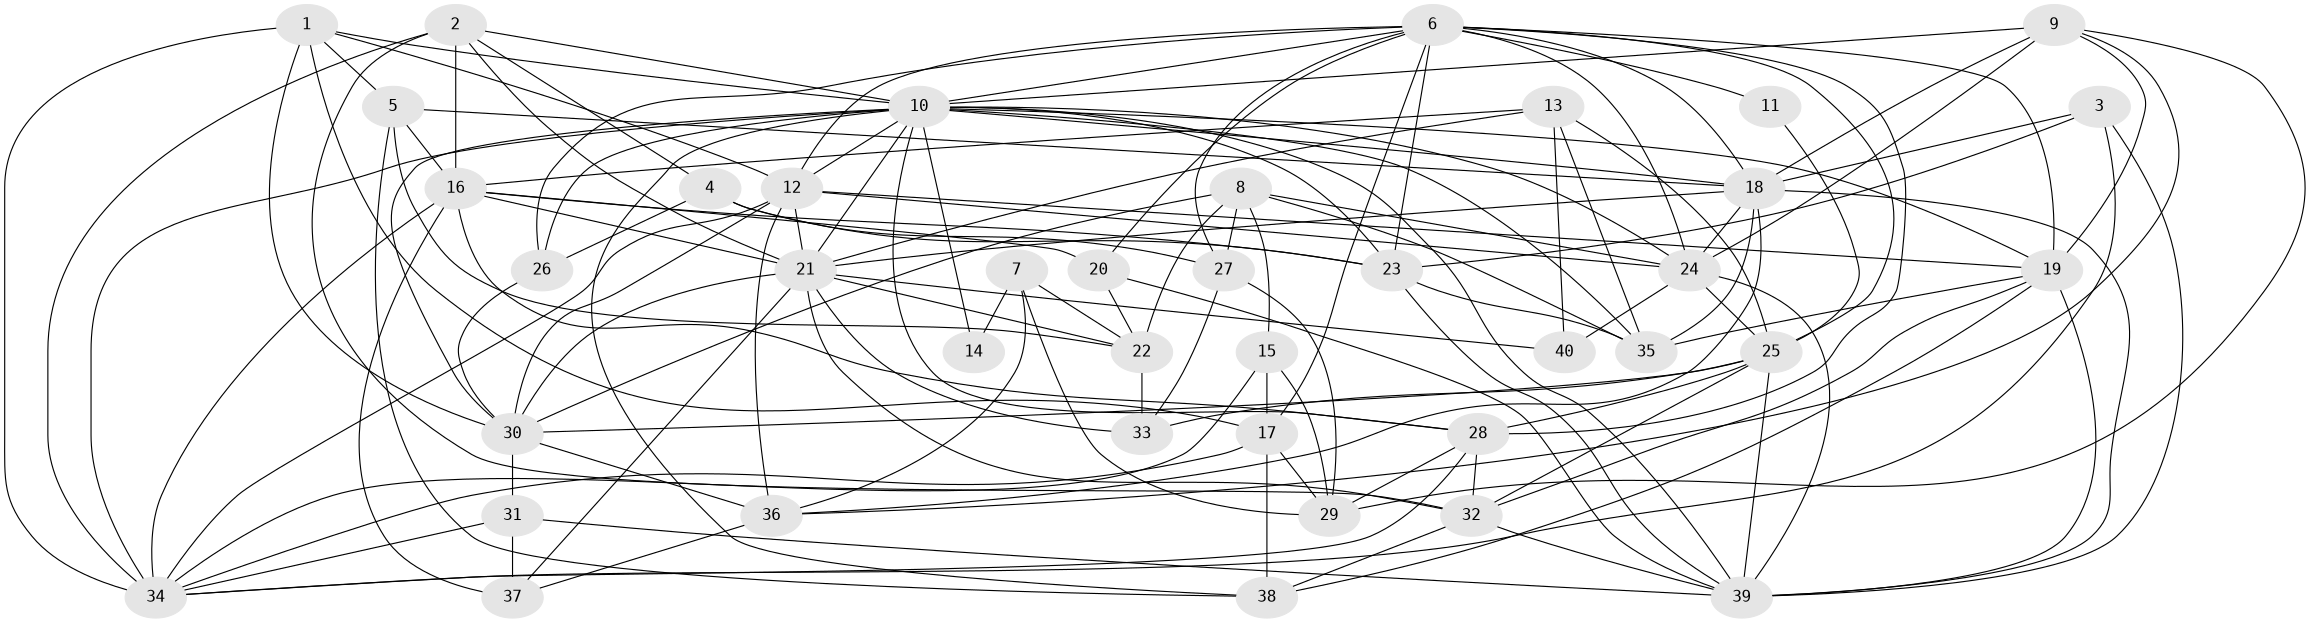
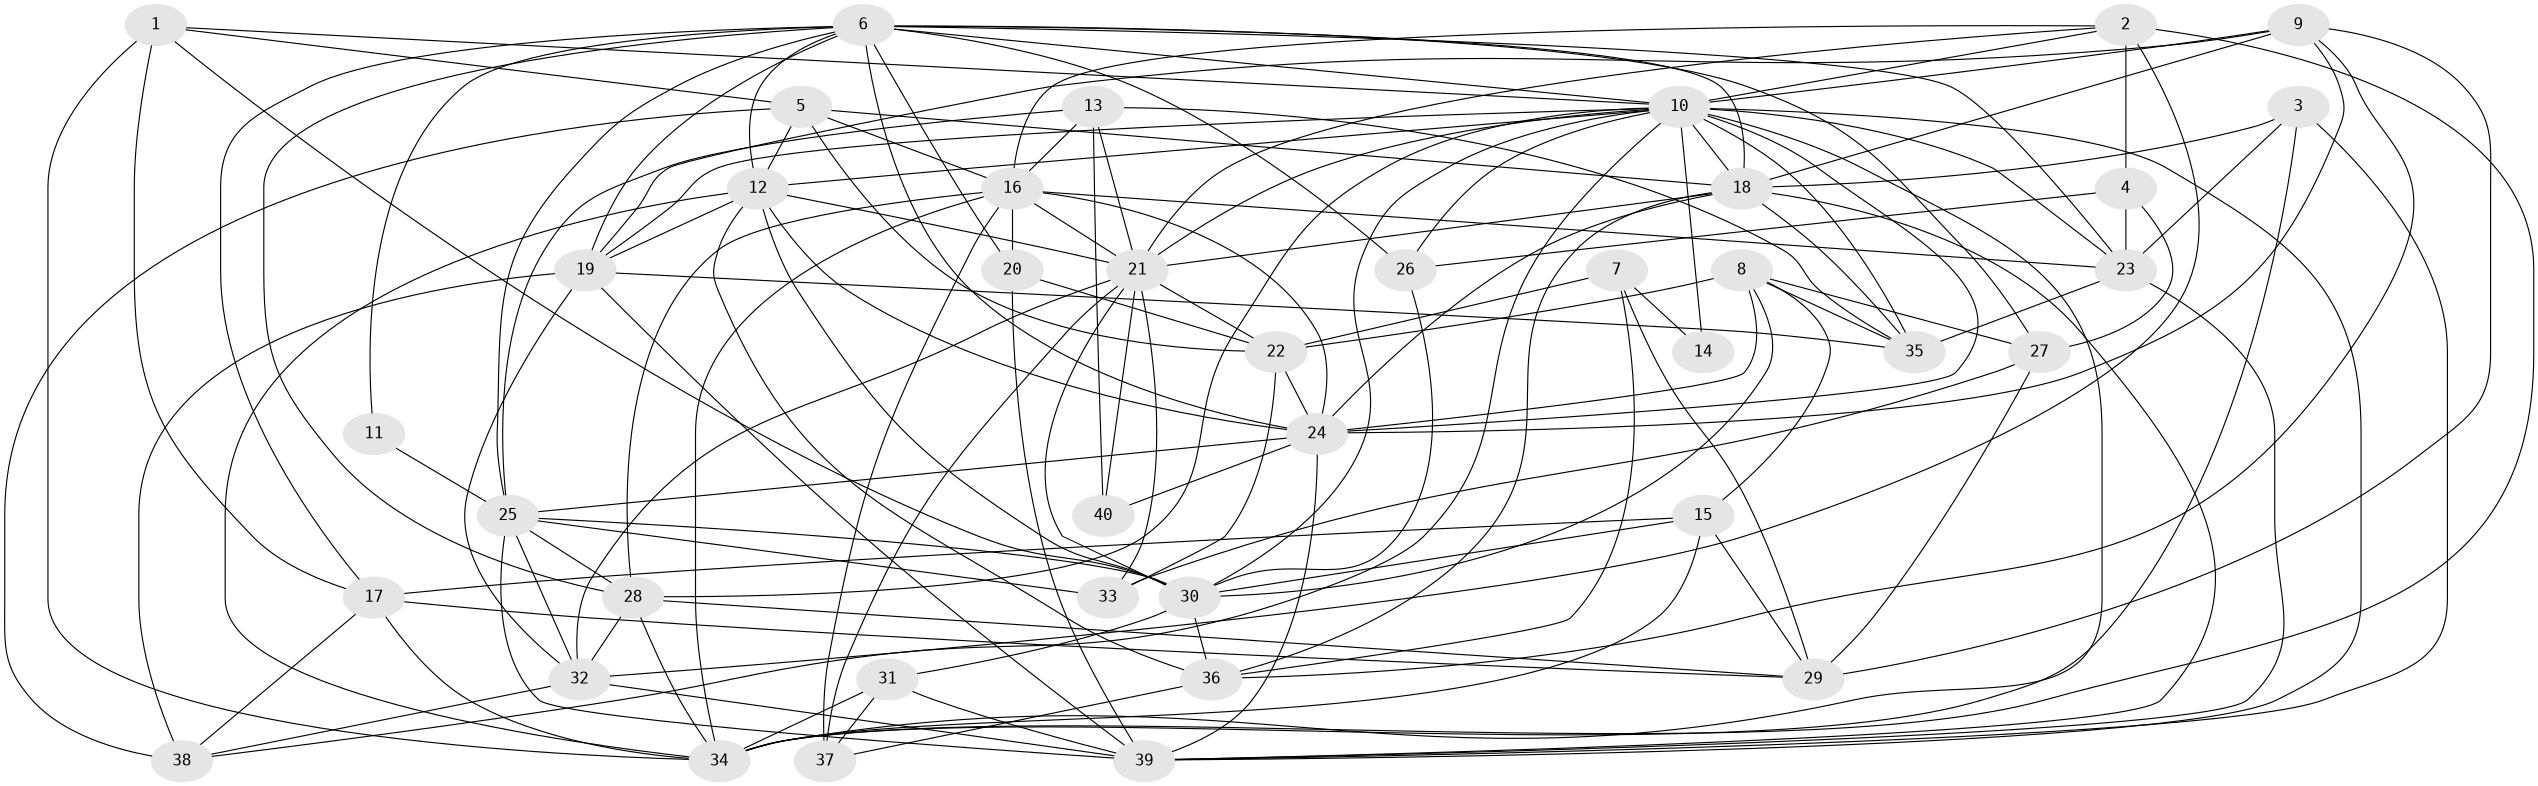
(553, 99) -> (780, 148)
none -> (1224, 247)
none -> (1297, 393)
none -> (1446, 557)
